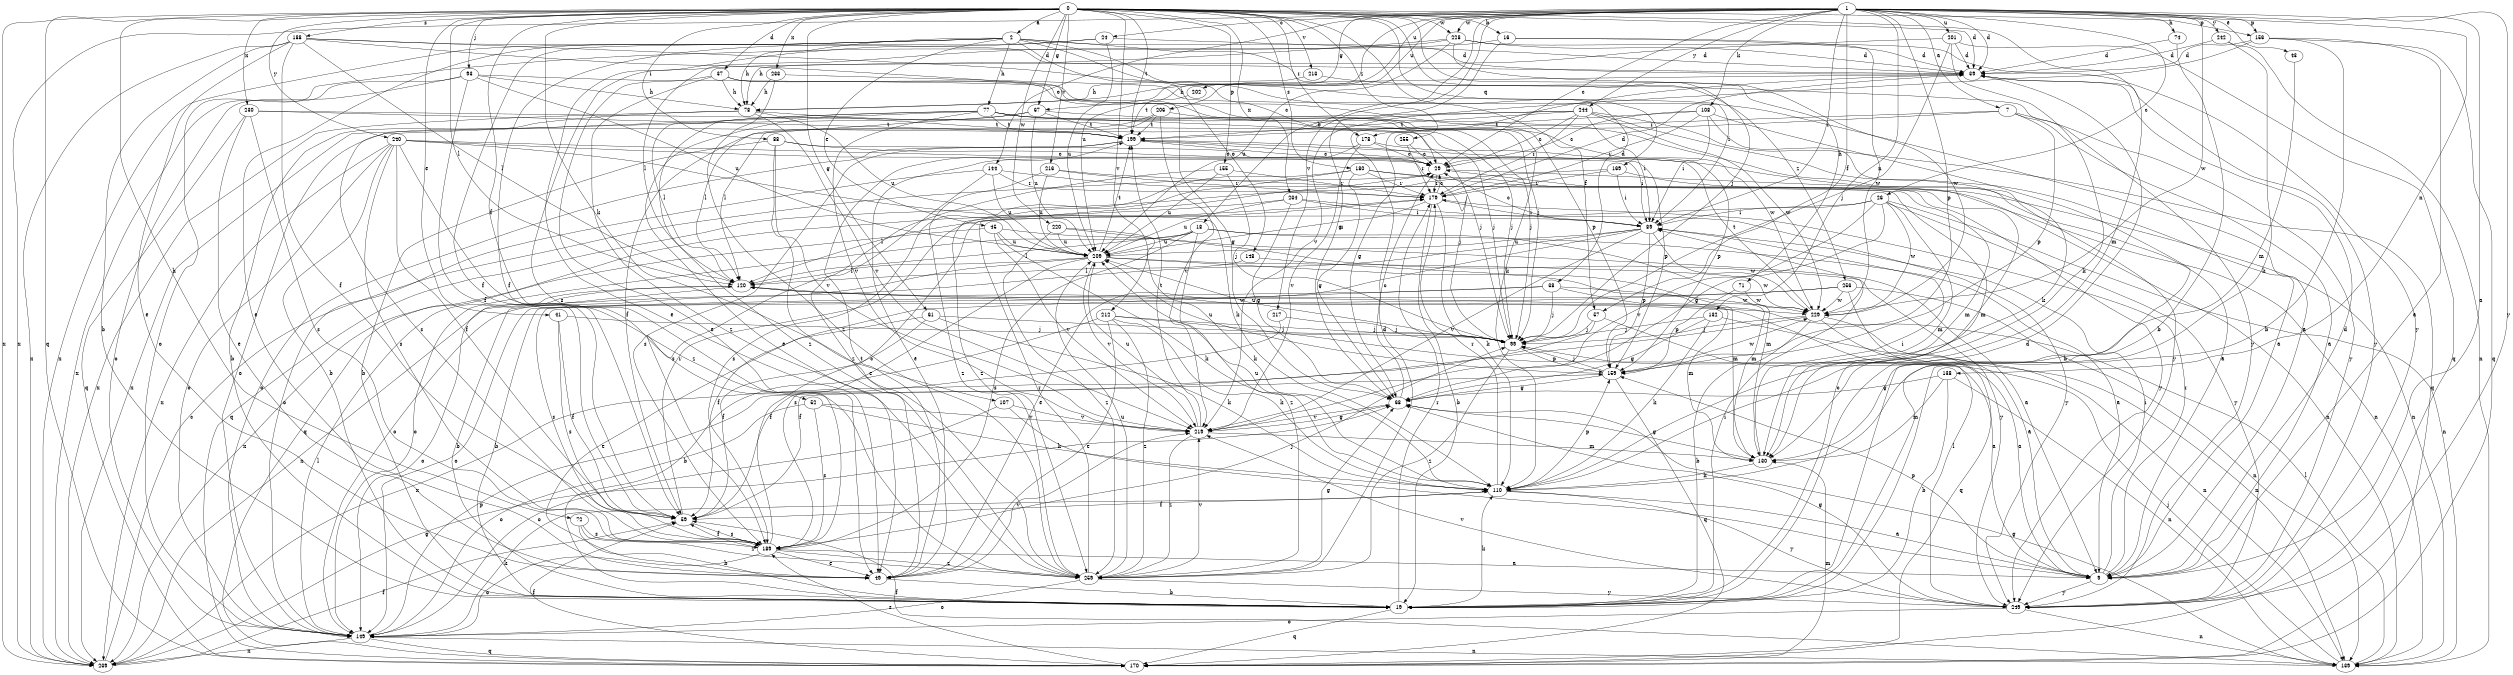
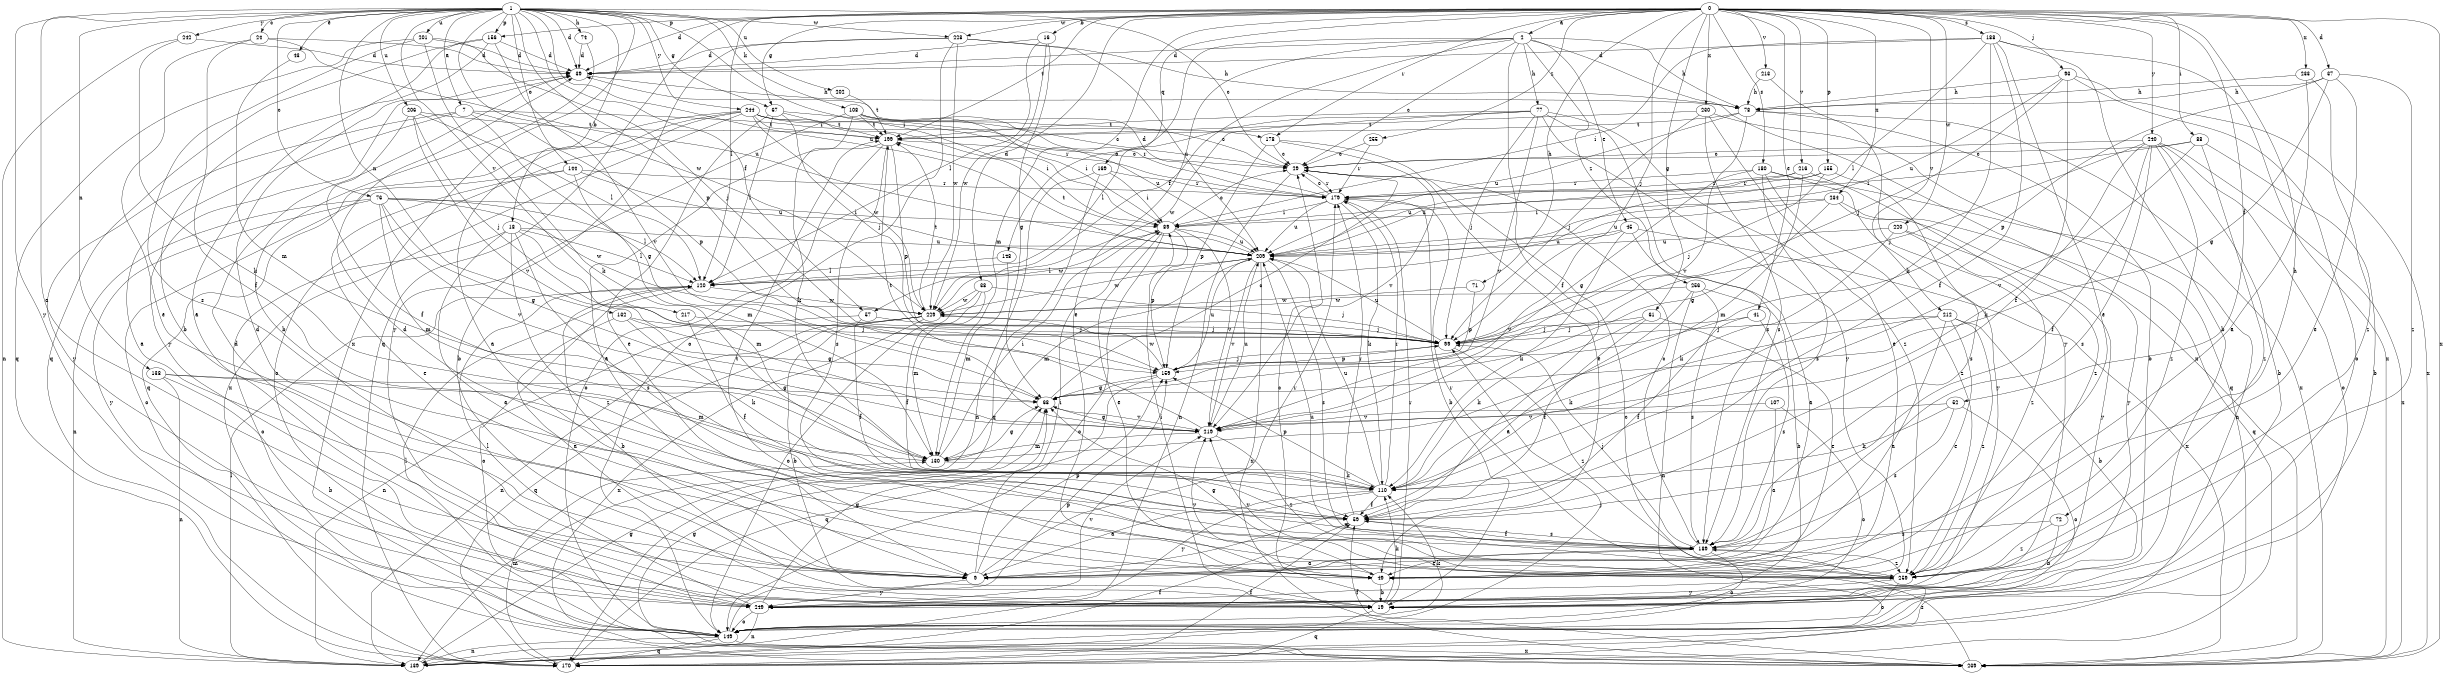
(545, 98) -> none
(1880, 198) -> (379, 198)
